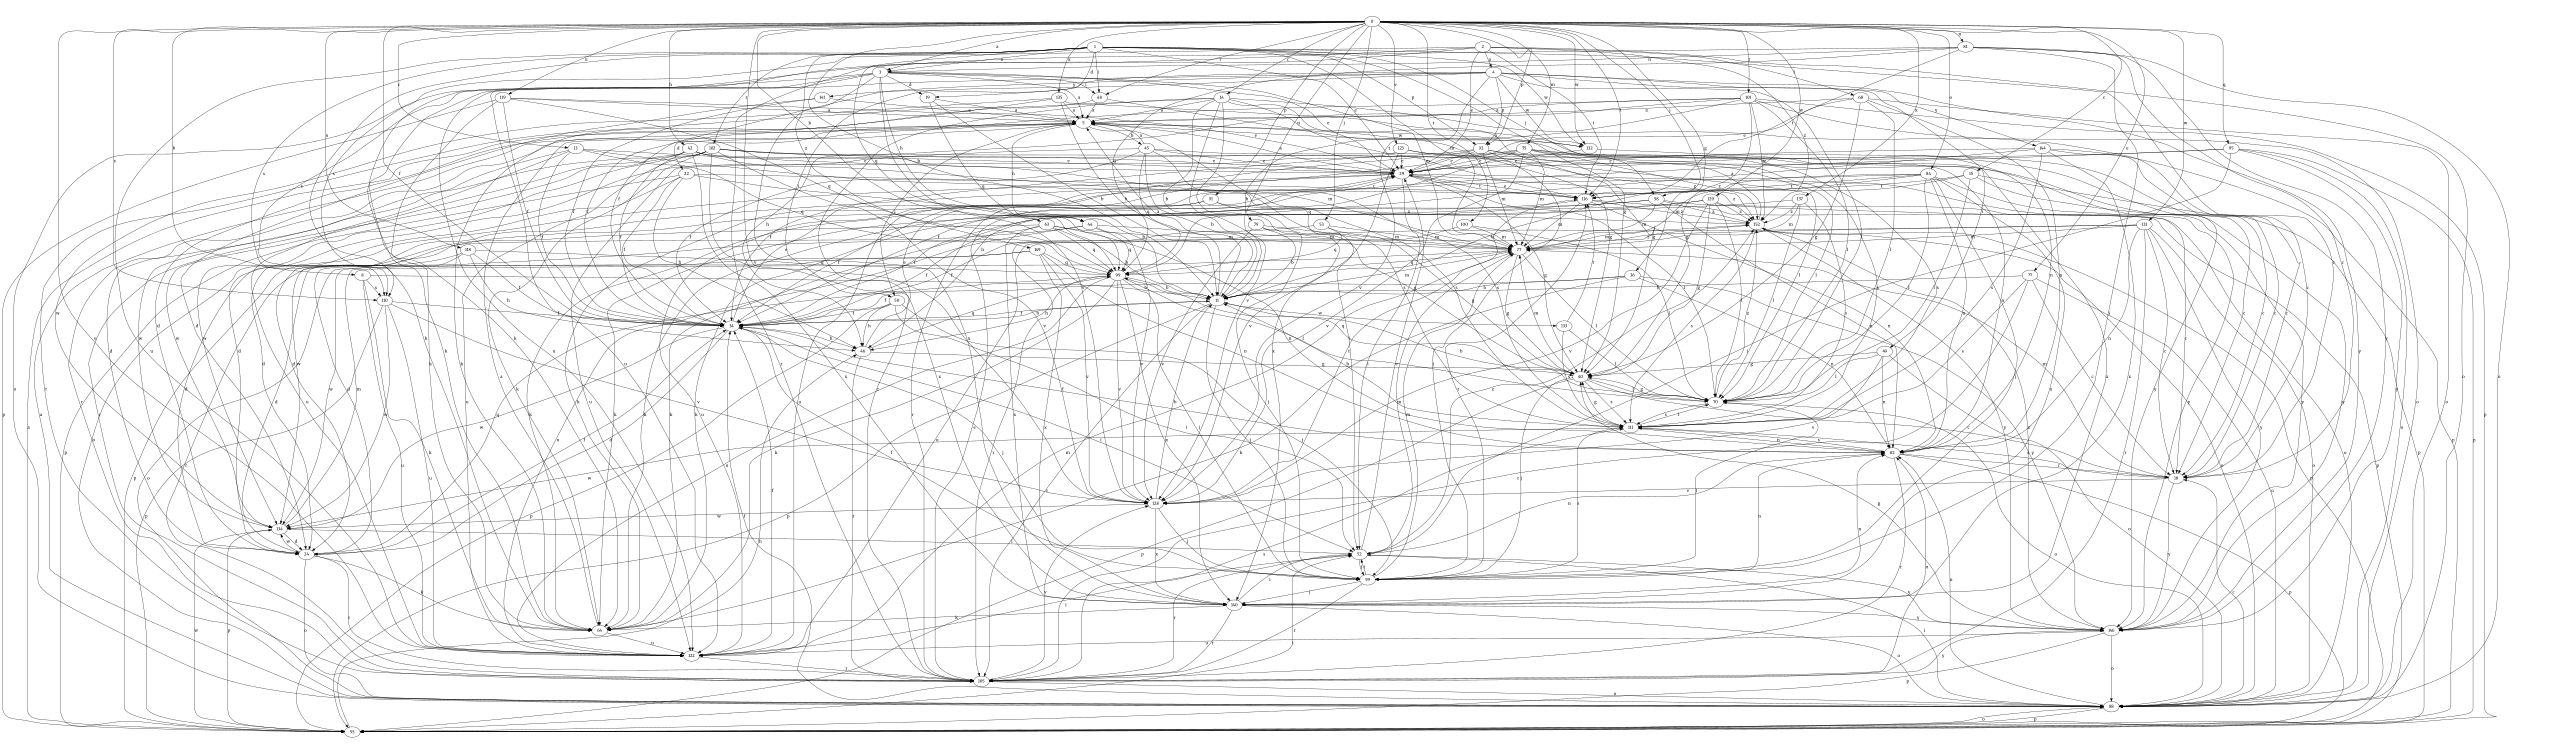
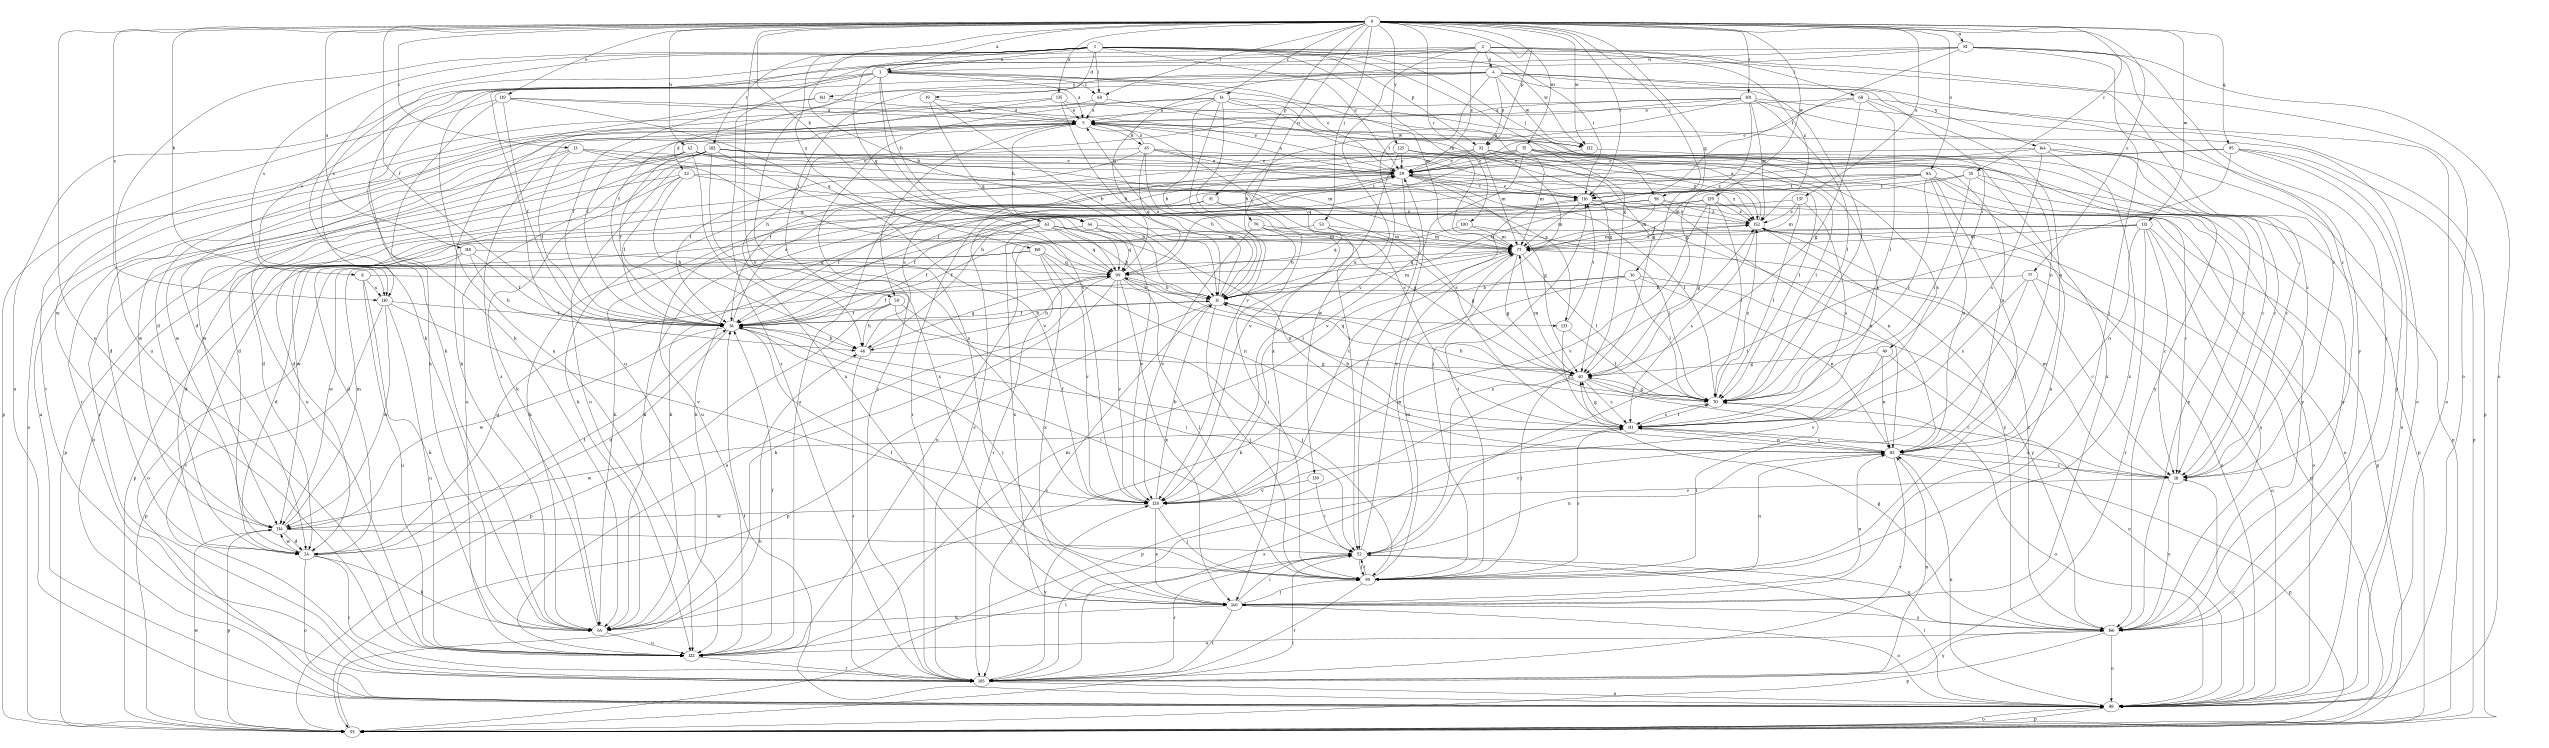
(905, 85) -> none
(1463, 251) -> (1349, 179)
(633, 332) -> none
(1809, 393) -> (1669, 340)
none -> (1316, 478)
(1302, 592) -> (1298, 586)
